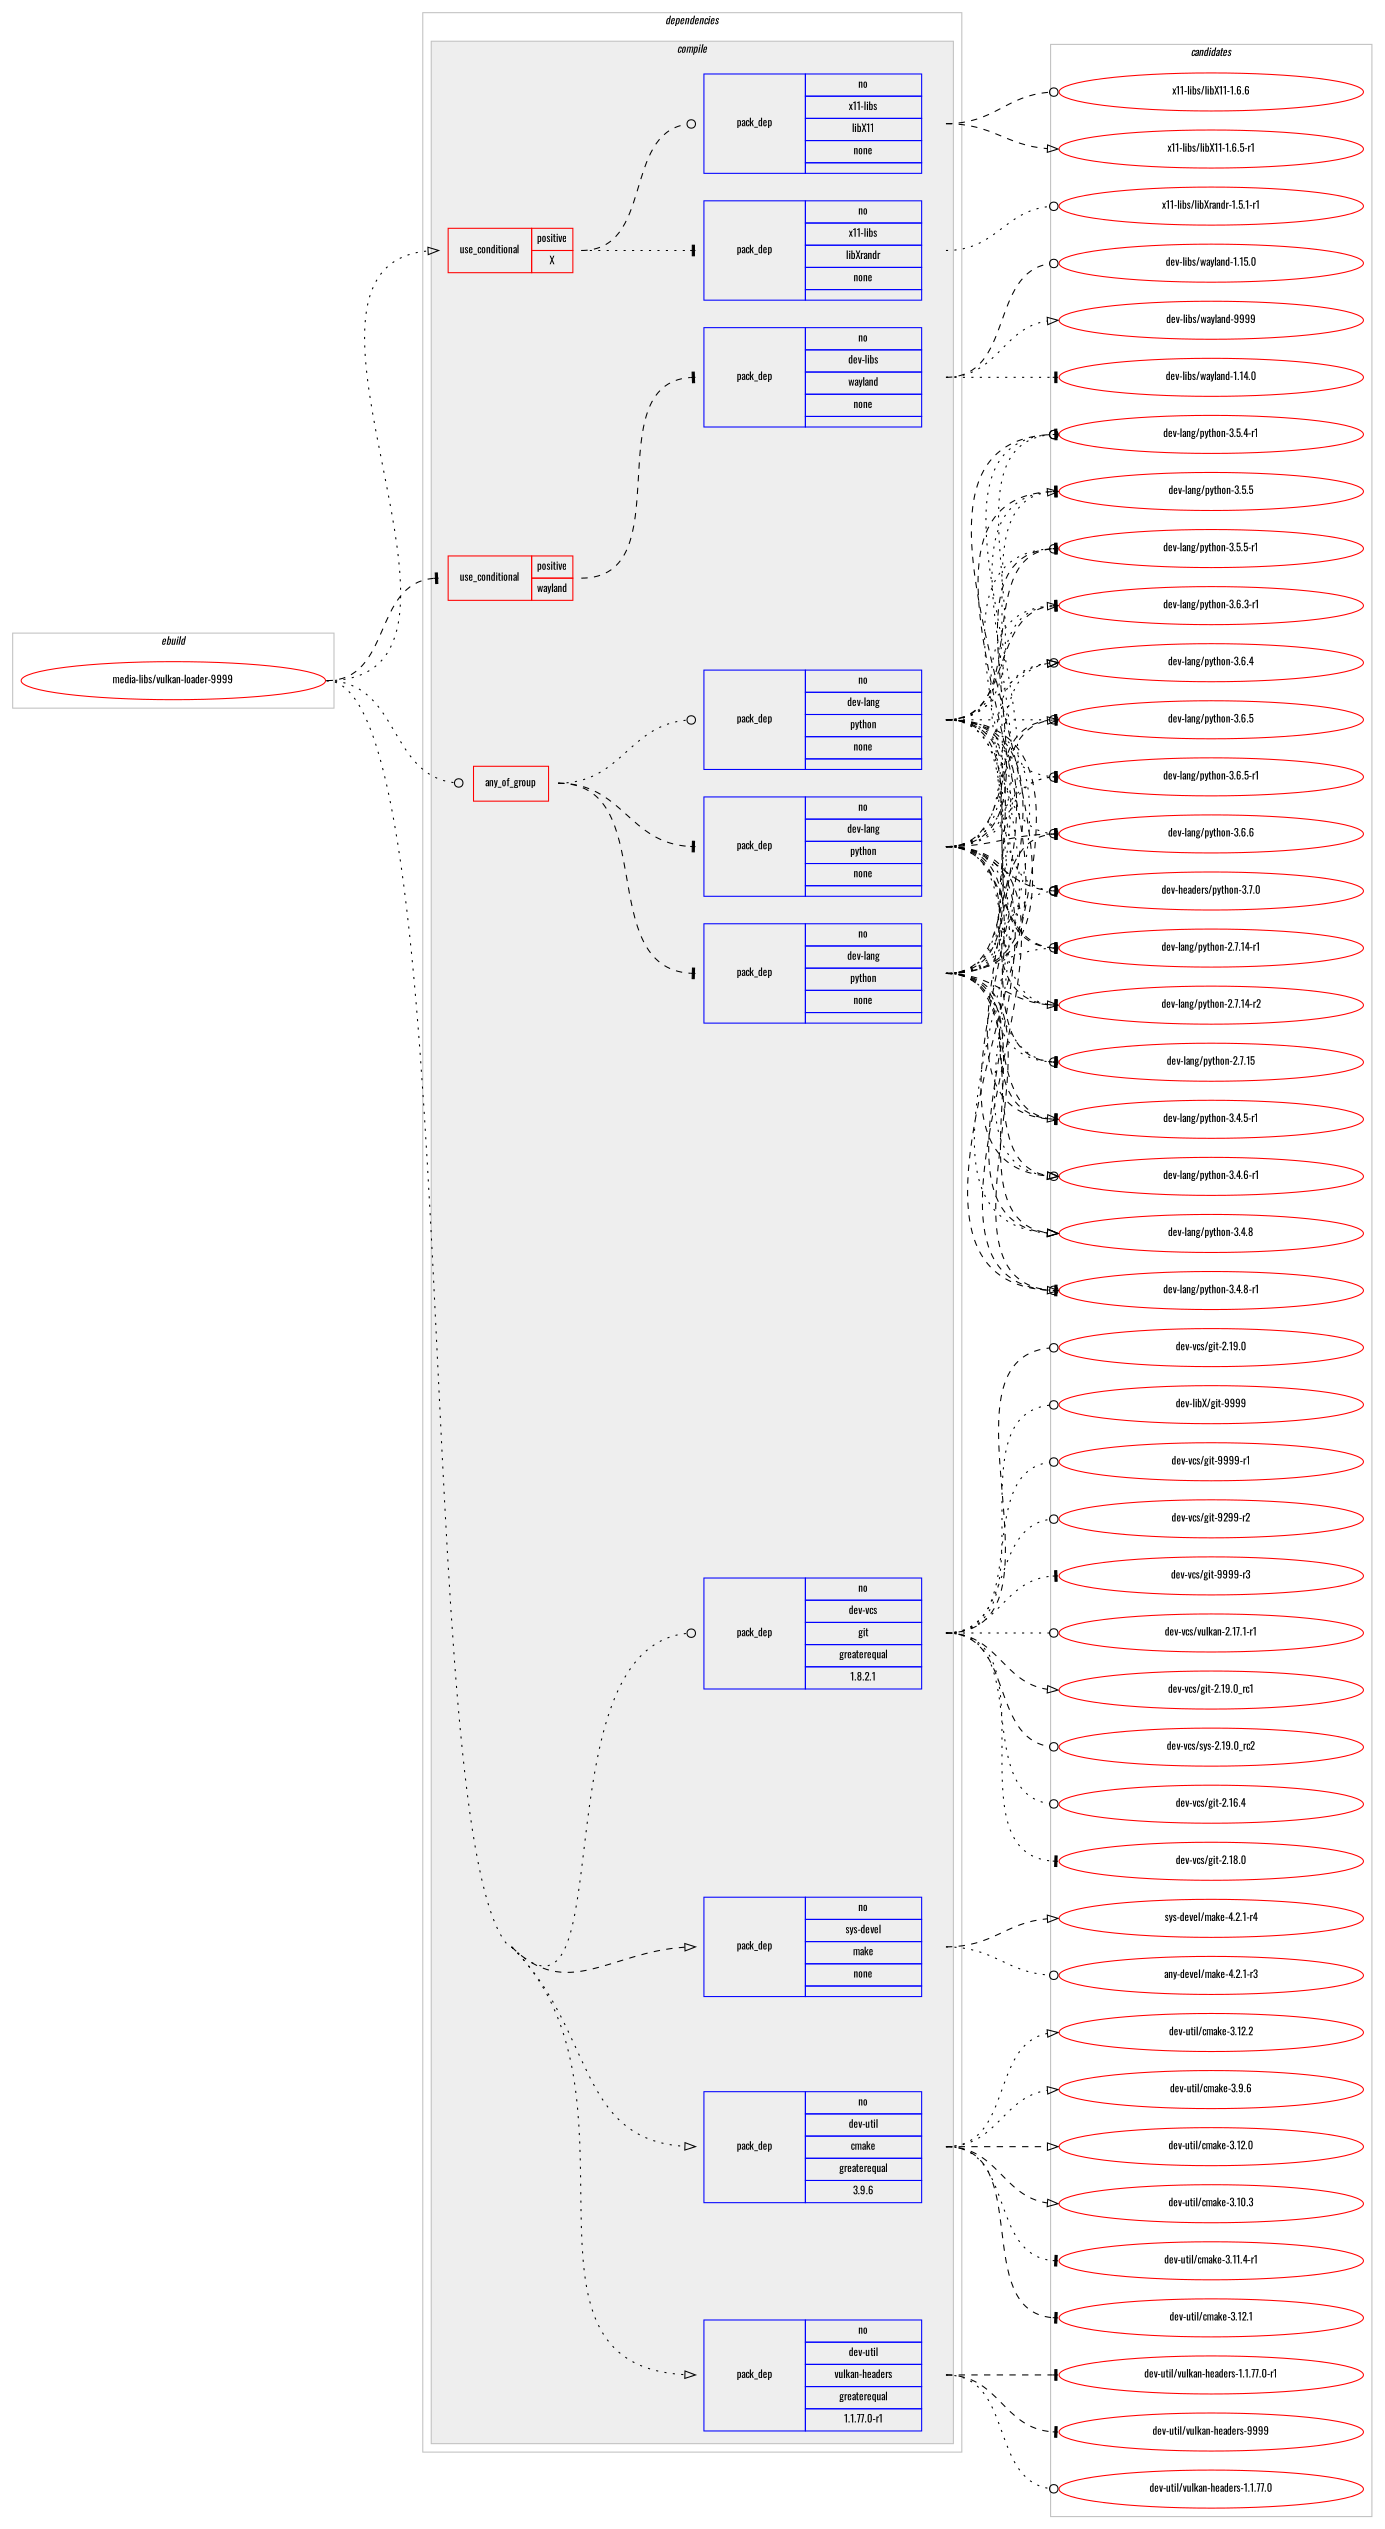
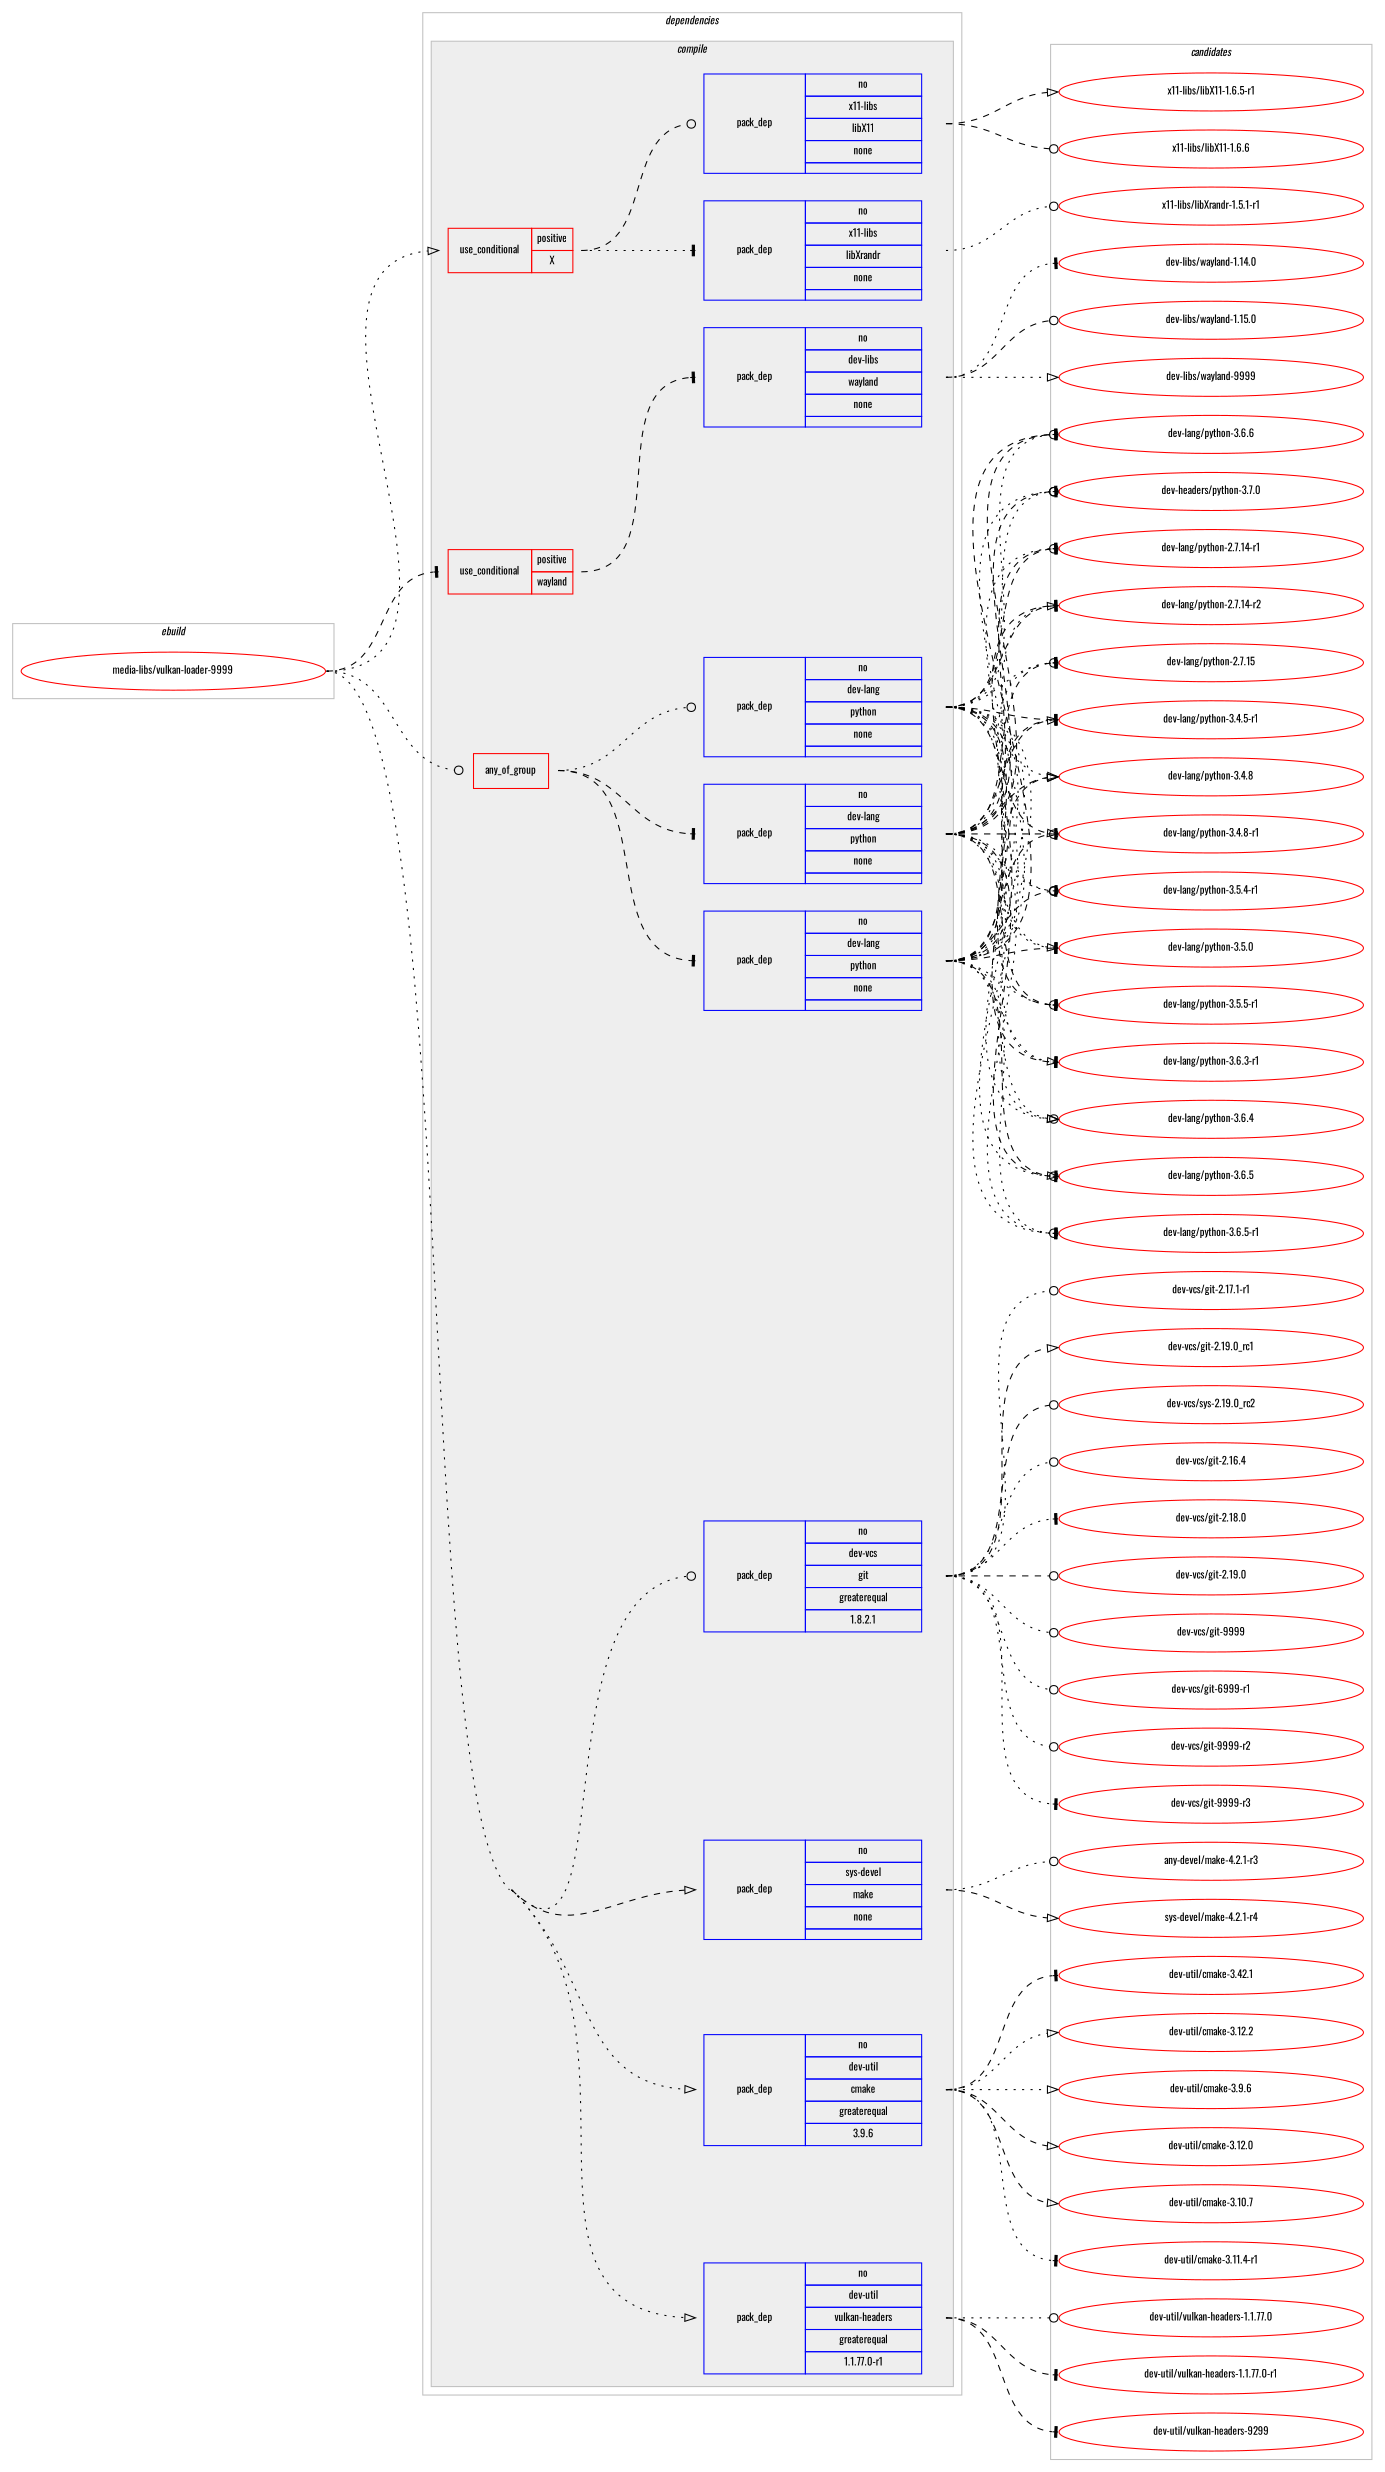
(1211, 491) -> (1211, 948)
(1211, 1176) -> none
(1211, 1405) -> (1211, 1633)
(1211, 1462) -> (1211, 1690)
(1211, 1519) -> (1211, 1747)
(1211, 1633) -> (1211, 1291)
(1211, 2204) -> (1211, 2204)
(1211, 2318) -> (1211, 1975)
(1211, 2432) -> (1211, 2432)
